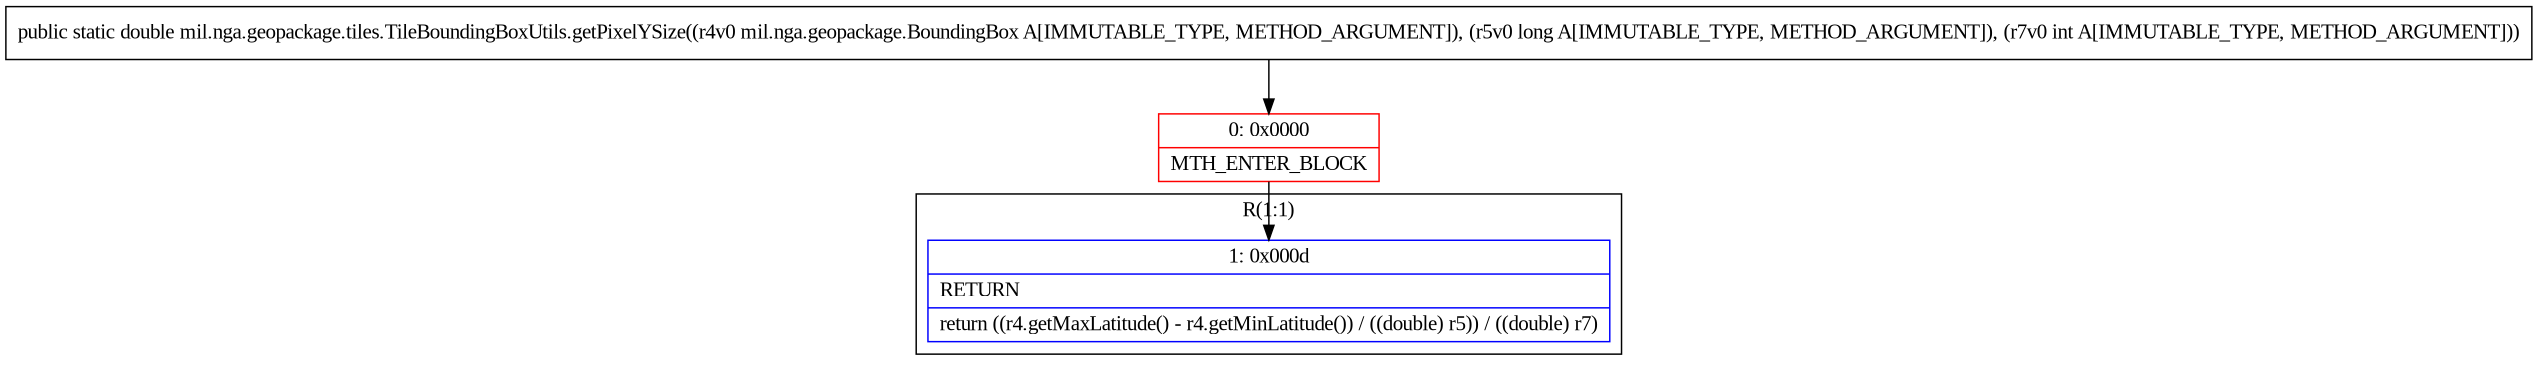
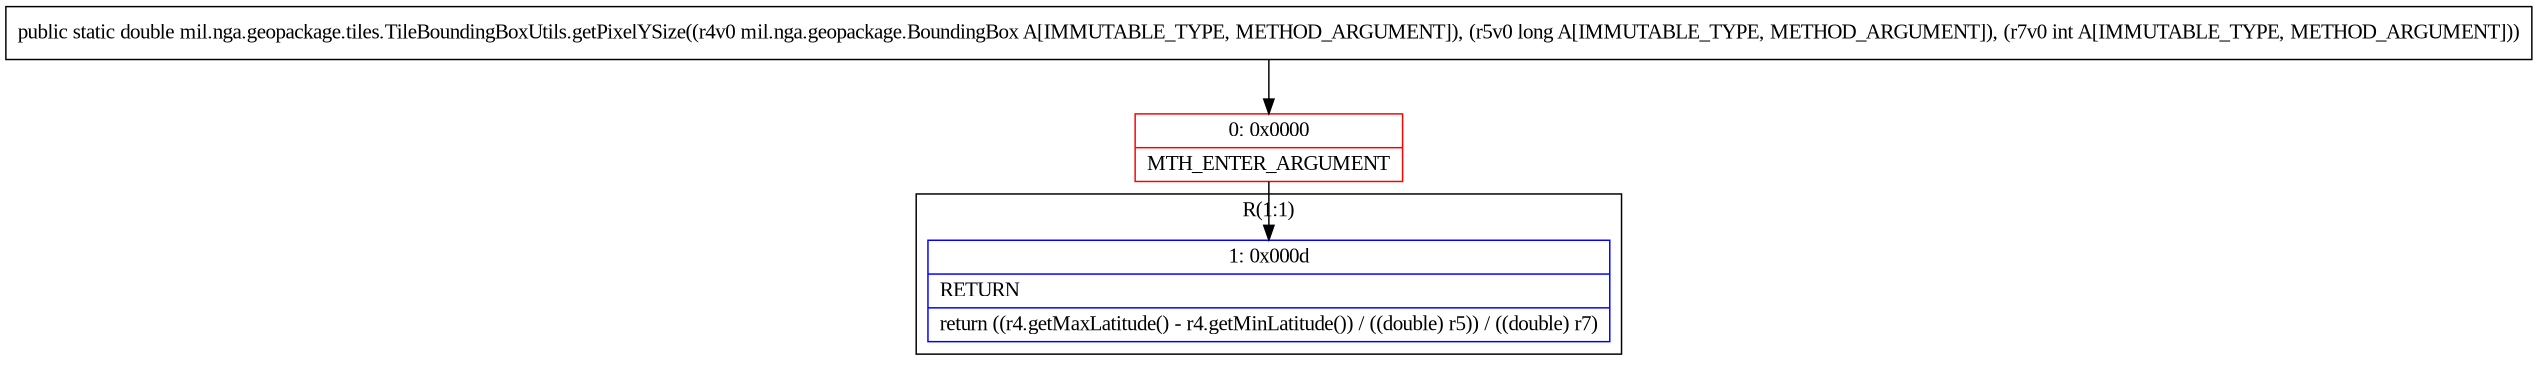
(1269, 164) -> (1269, 164)
